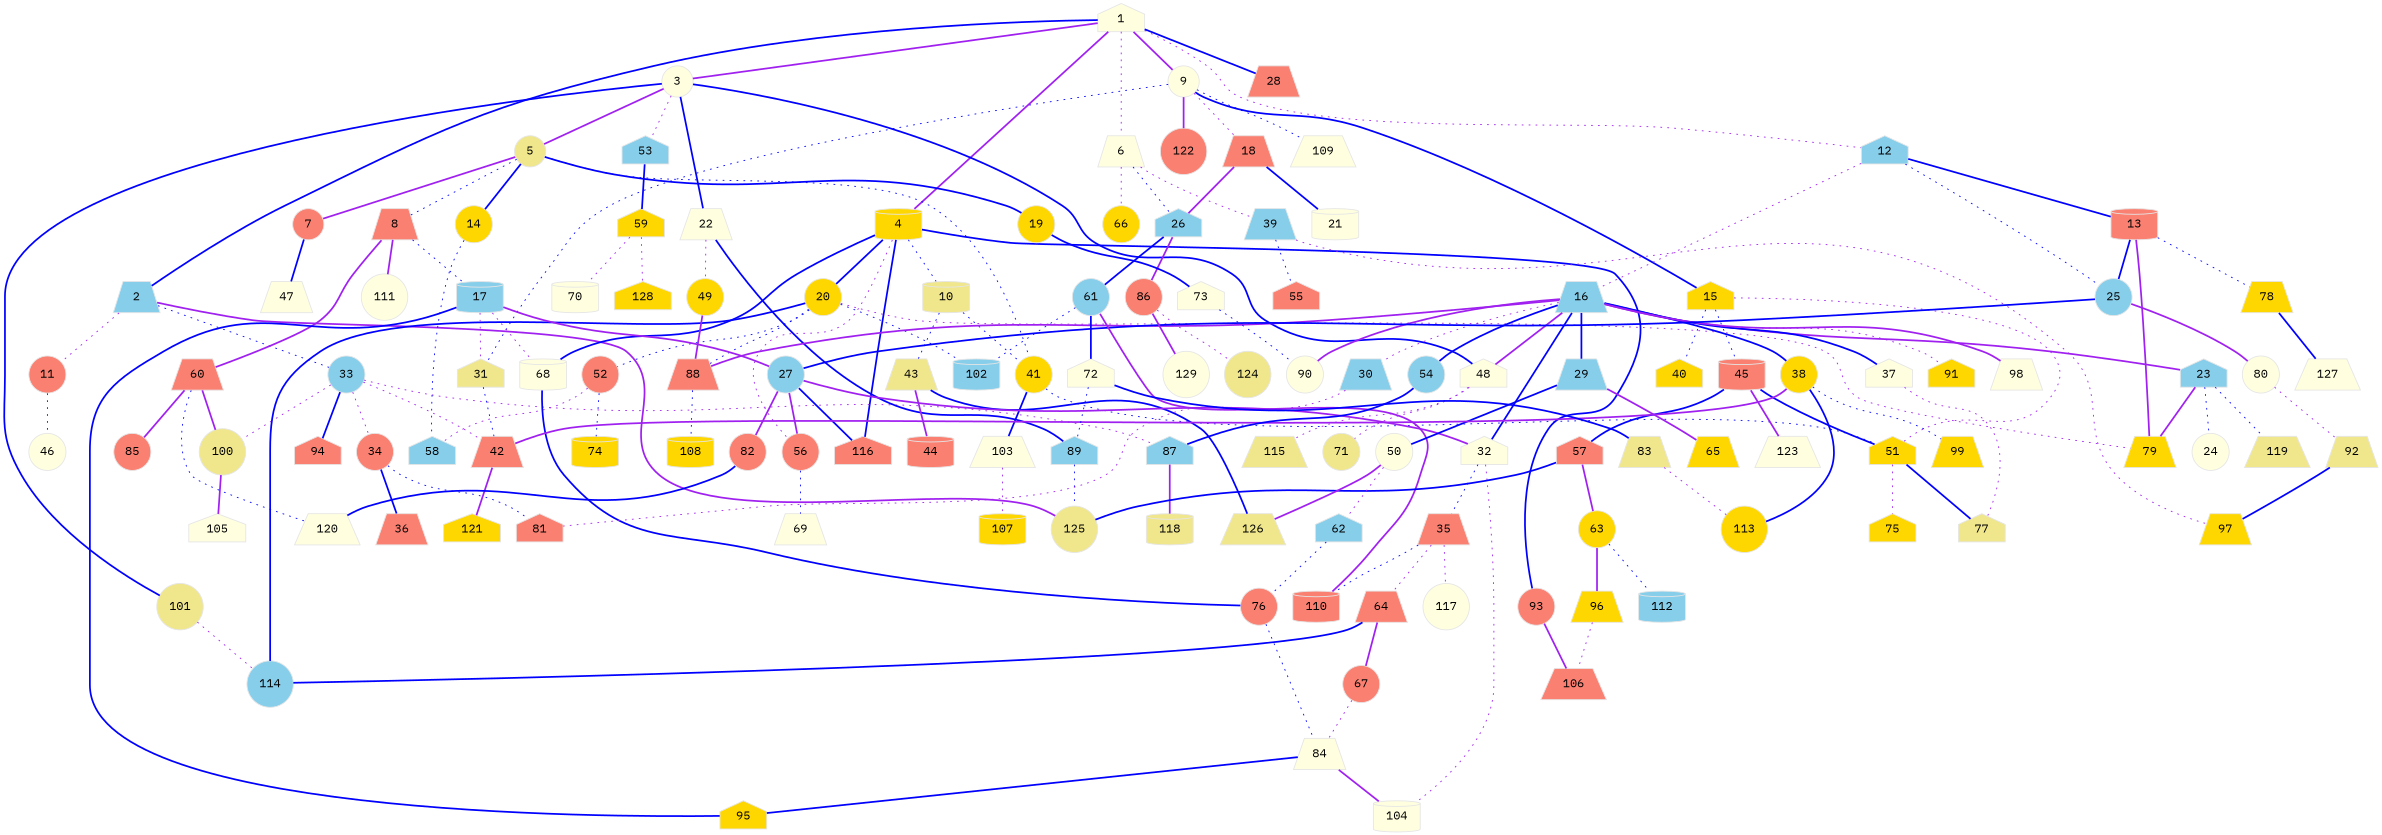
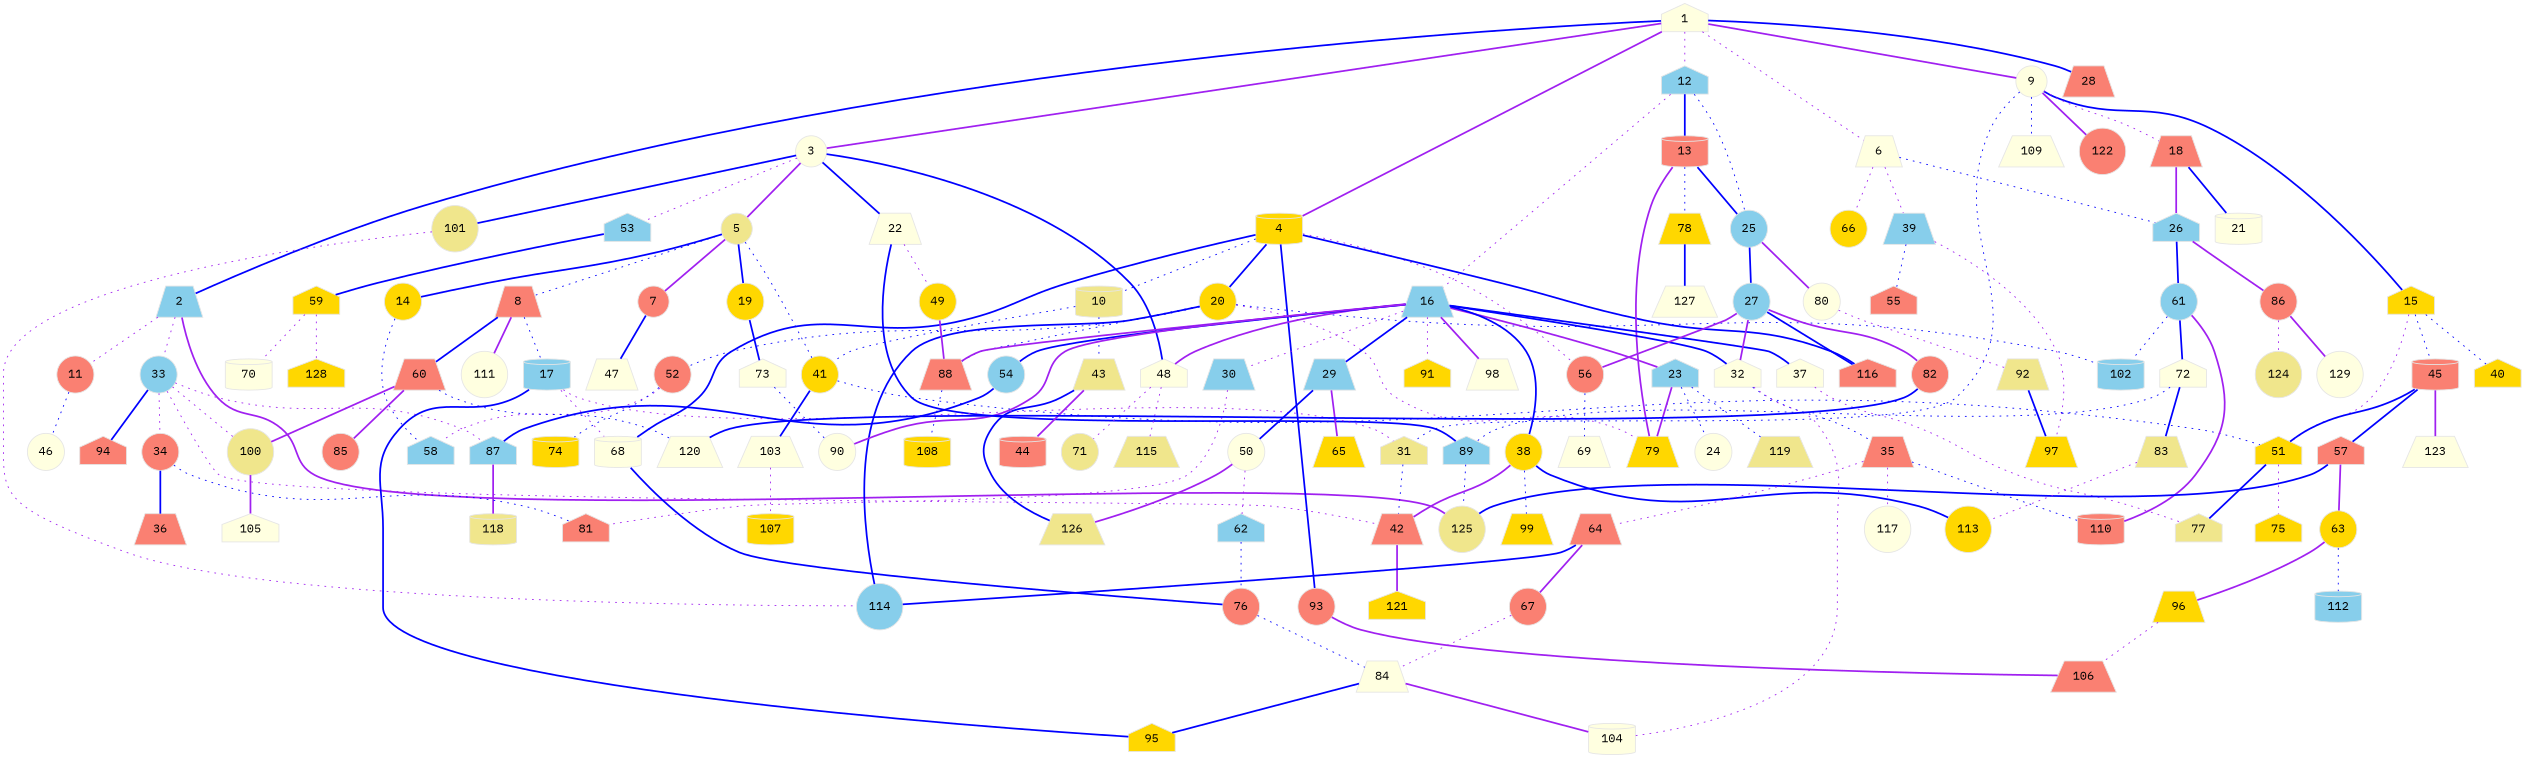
(323, 318) -> (467, 340)
(616, 333) -> none
(243, 337) -> (169, 337)
